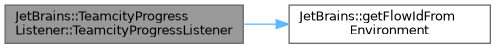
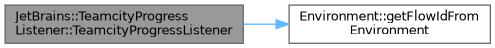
(390, 24) -> (390, 24)
